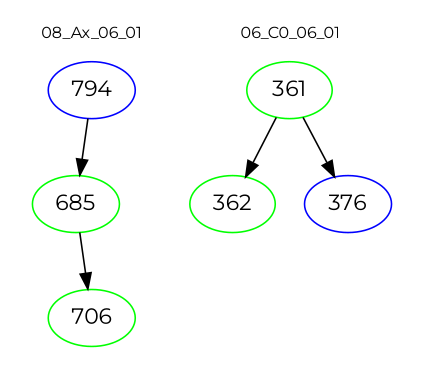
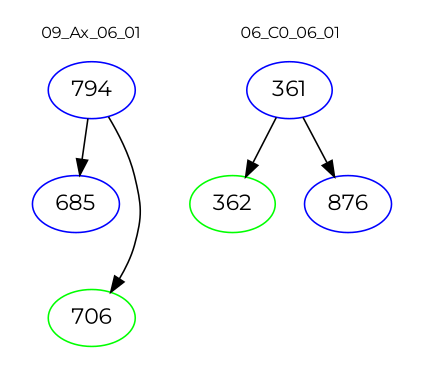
(92, 34) -> (92, 34)
(289, 90) -> (289, 90)
(76, 204) -> (76, 204)
(348, 204) -> (348, 204)
(83, 253) -> (139, 197)
